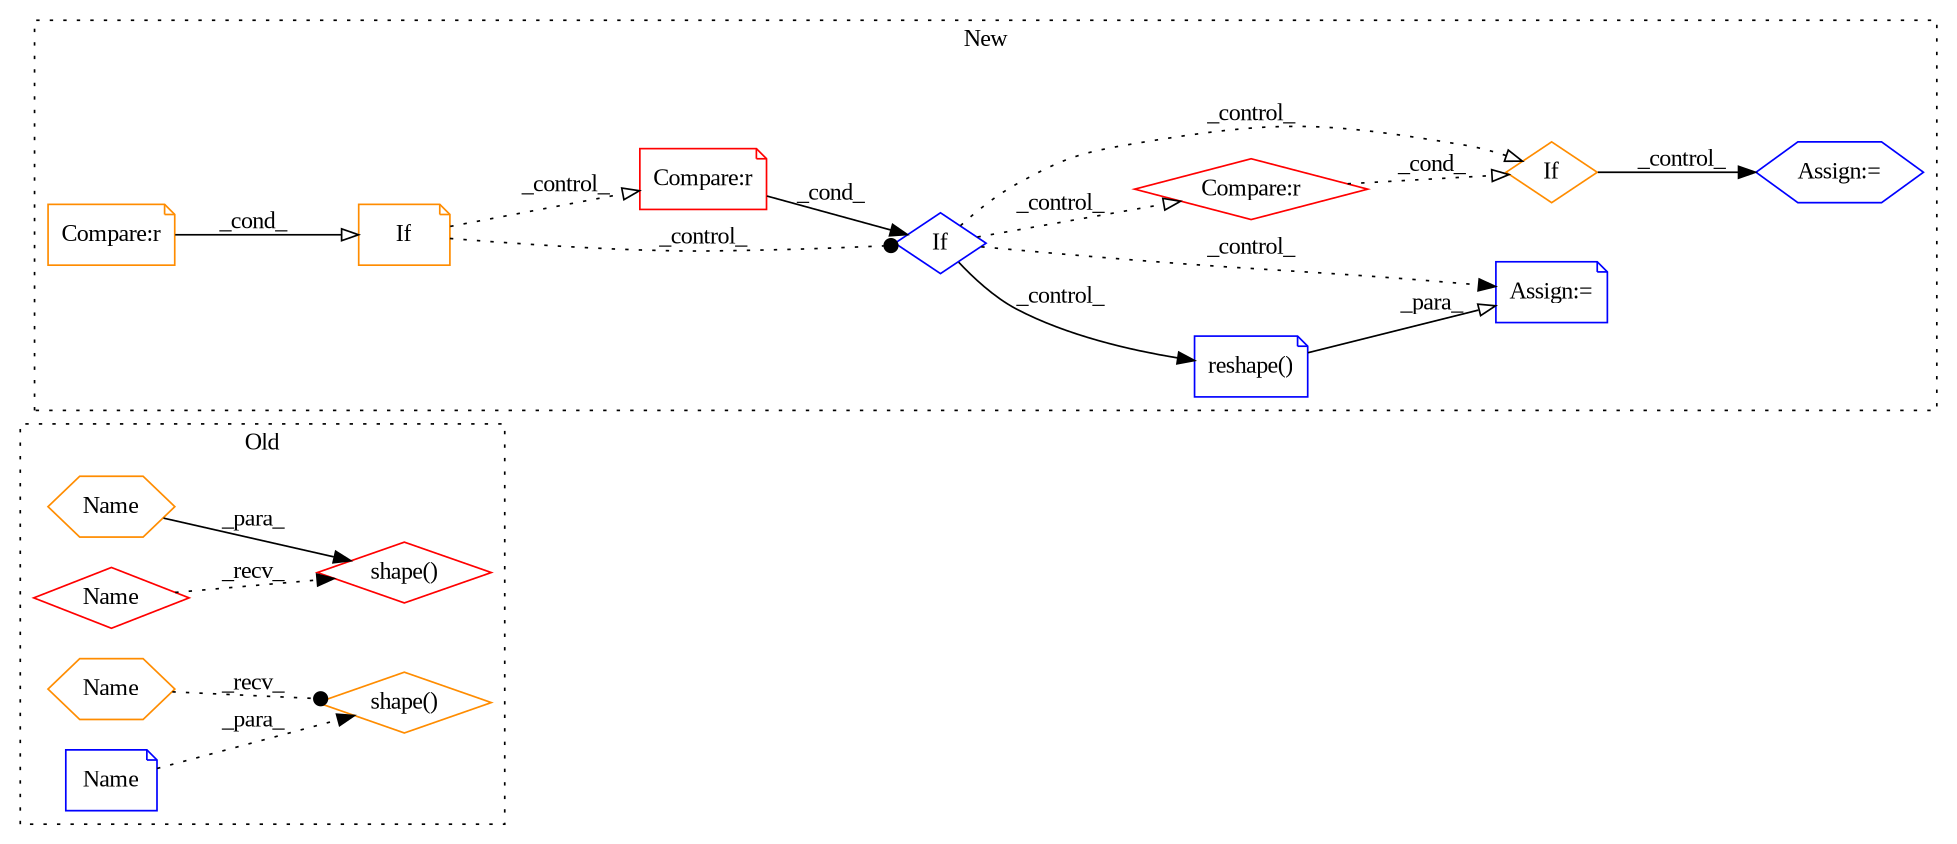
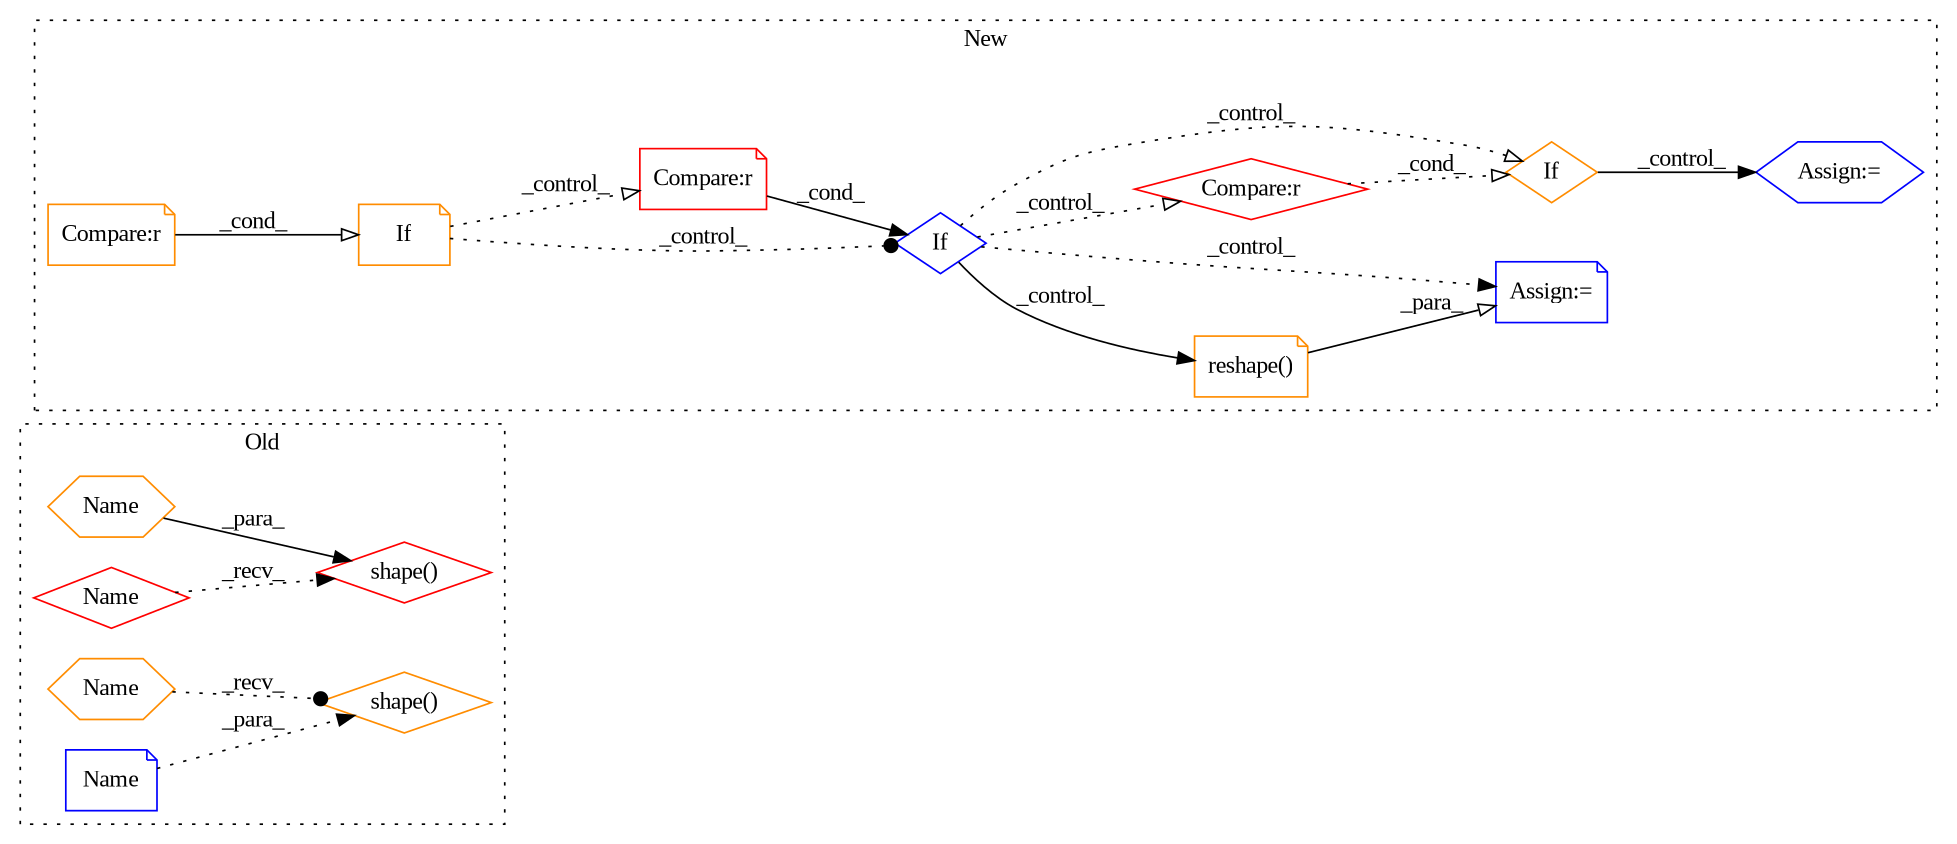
(1251, 366) -> (1251, 366)
